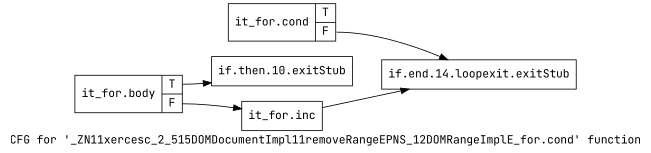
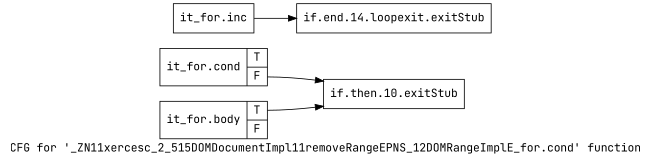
(389, 40) -> (291, 78)
(208, 105) -> none
